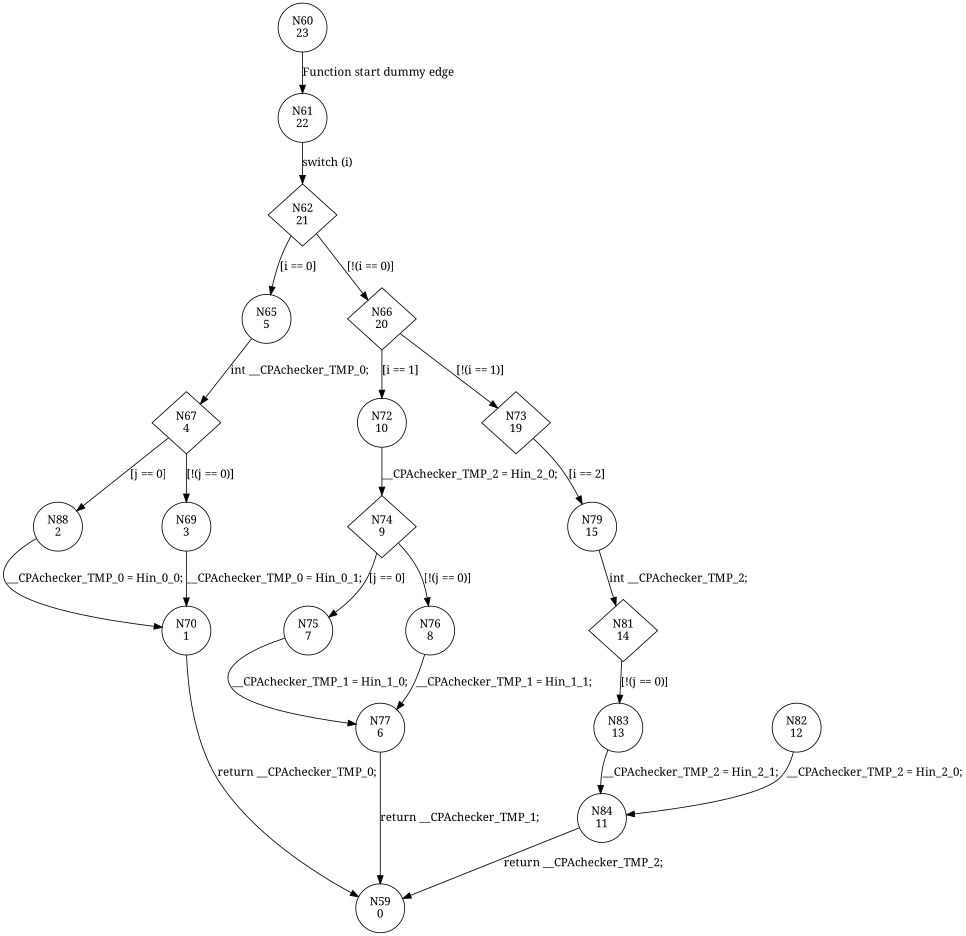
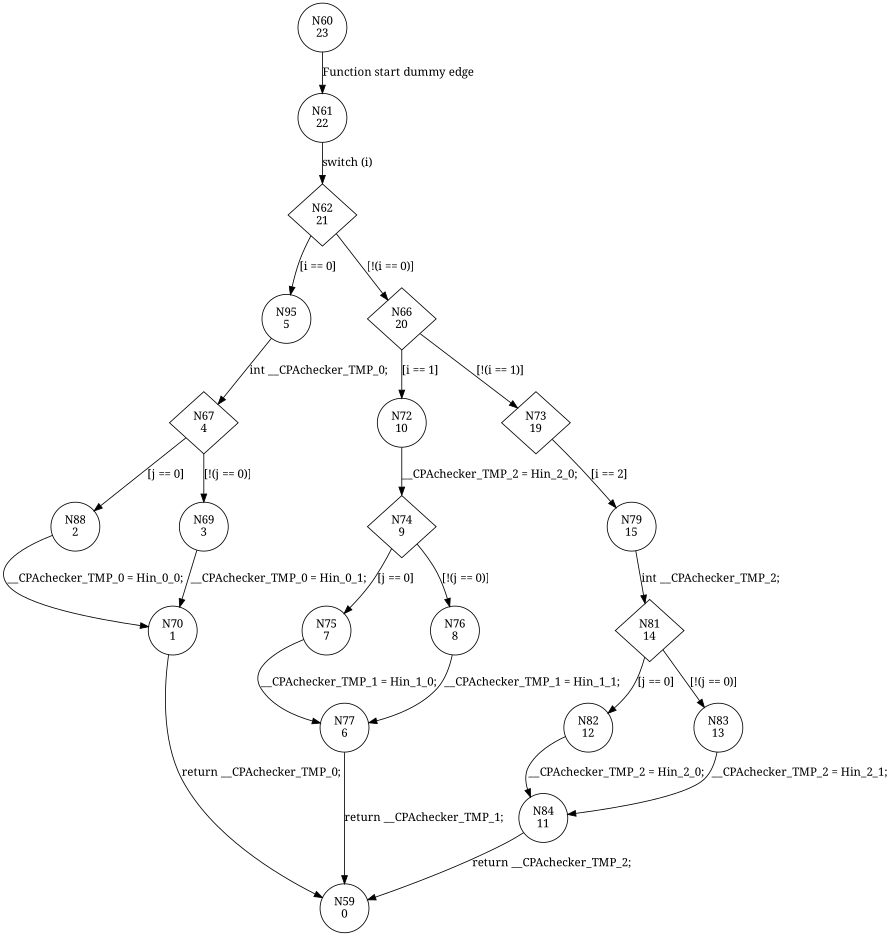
(267, 319) -> (286, 319)
none -> (634, 685)
